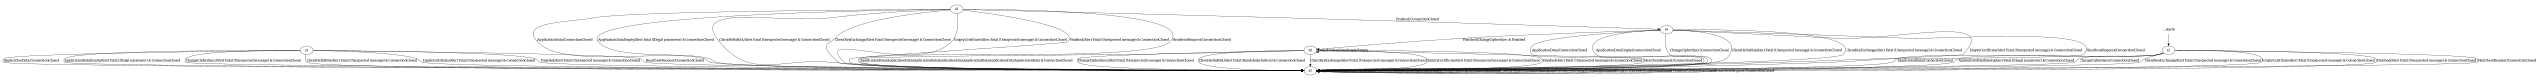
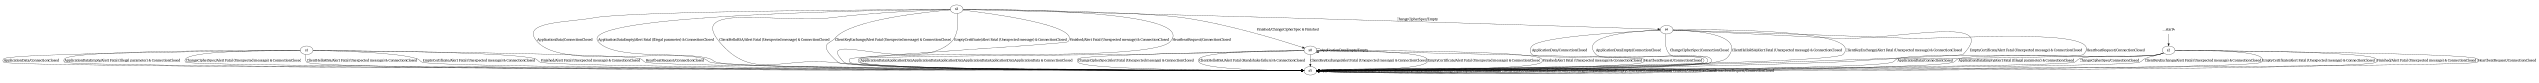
(1417, 19) -> (1417, 19)
(1489, 37) -> (1169, 16)
